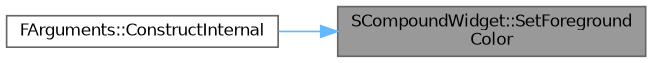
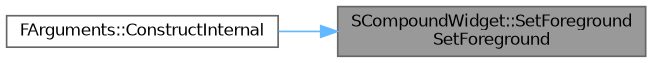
(492, 31) -> (492, 31)
